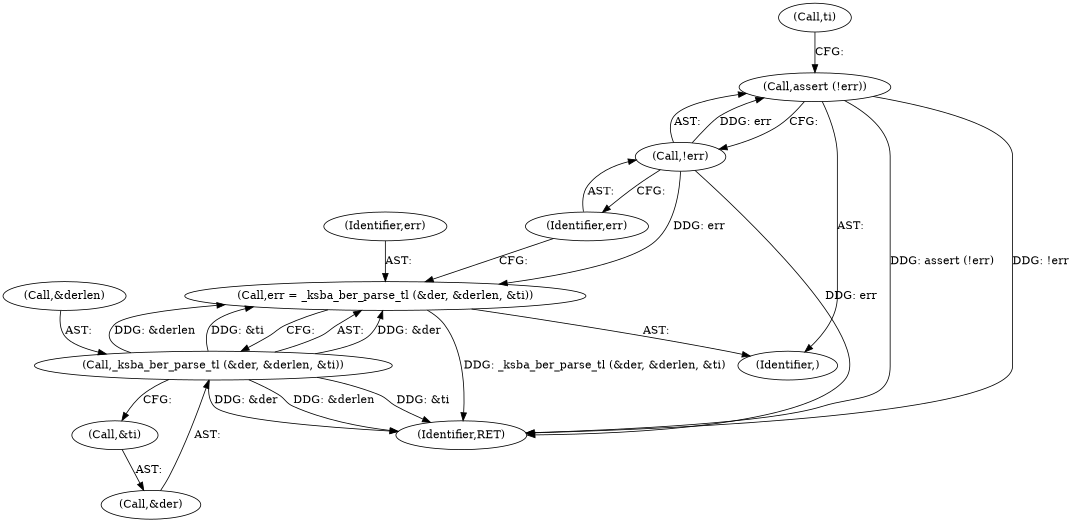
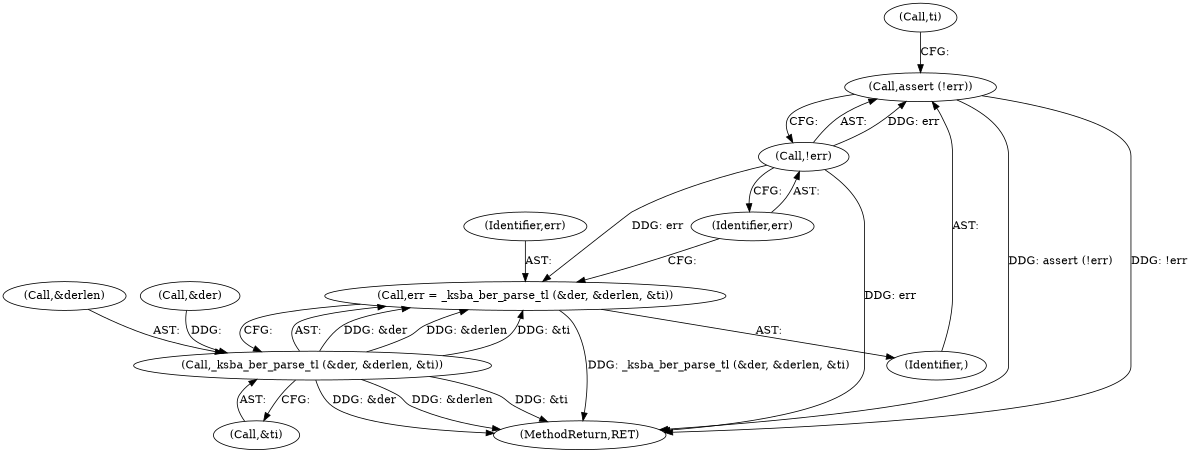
(837, 227) -> (953, 229)
(209, 435) -> (208, 331)
(461, 435) -> (580, 435)
(131, 466) -> (237, 401)
